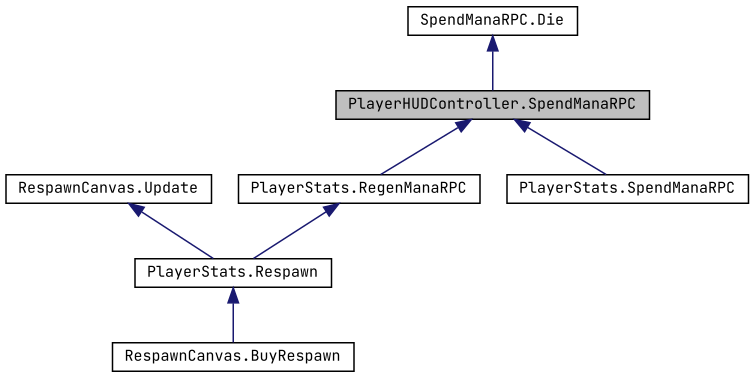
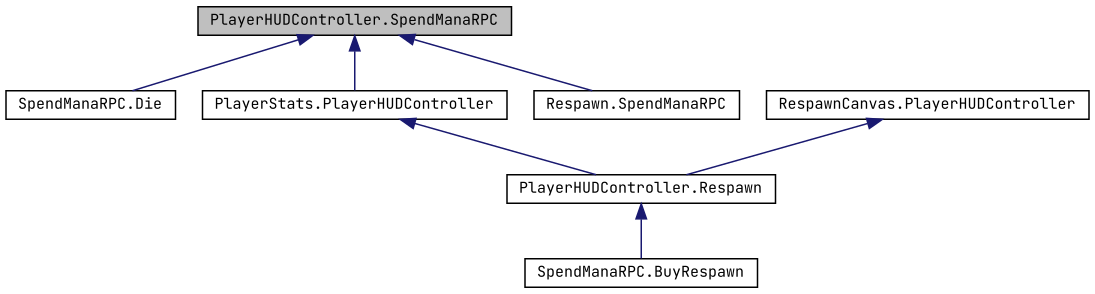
(493, 71) -> (215, 65)
(109, 189) -> (928, 105)
(359, 189) -> (355, 105)
(628, 189) -> (637, 105)
(233, 273) -> (641, 189)
(233, 357) -> (641, 273)
